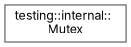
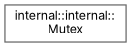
(66, 23) -> (66, 23)
